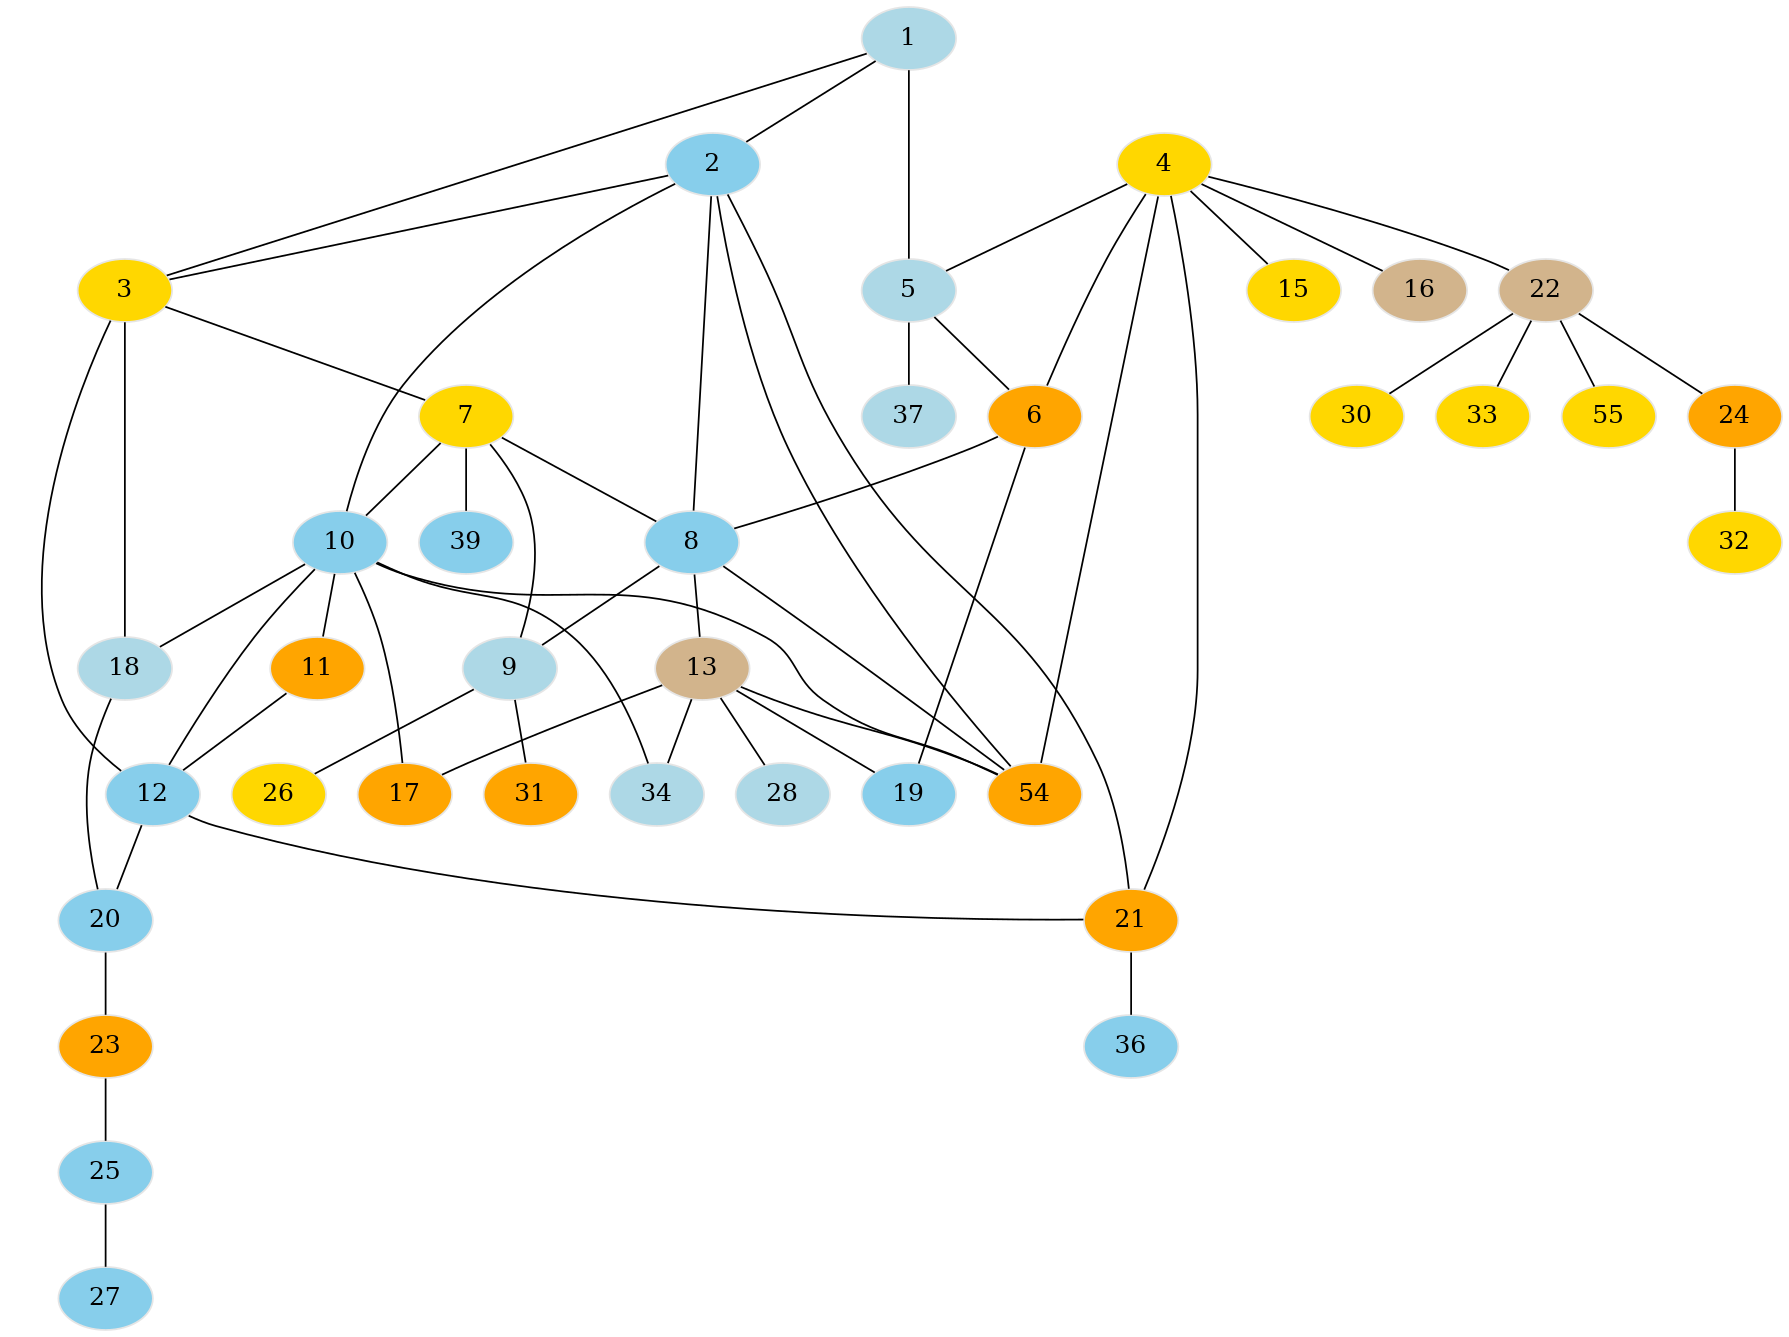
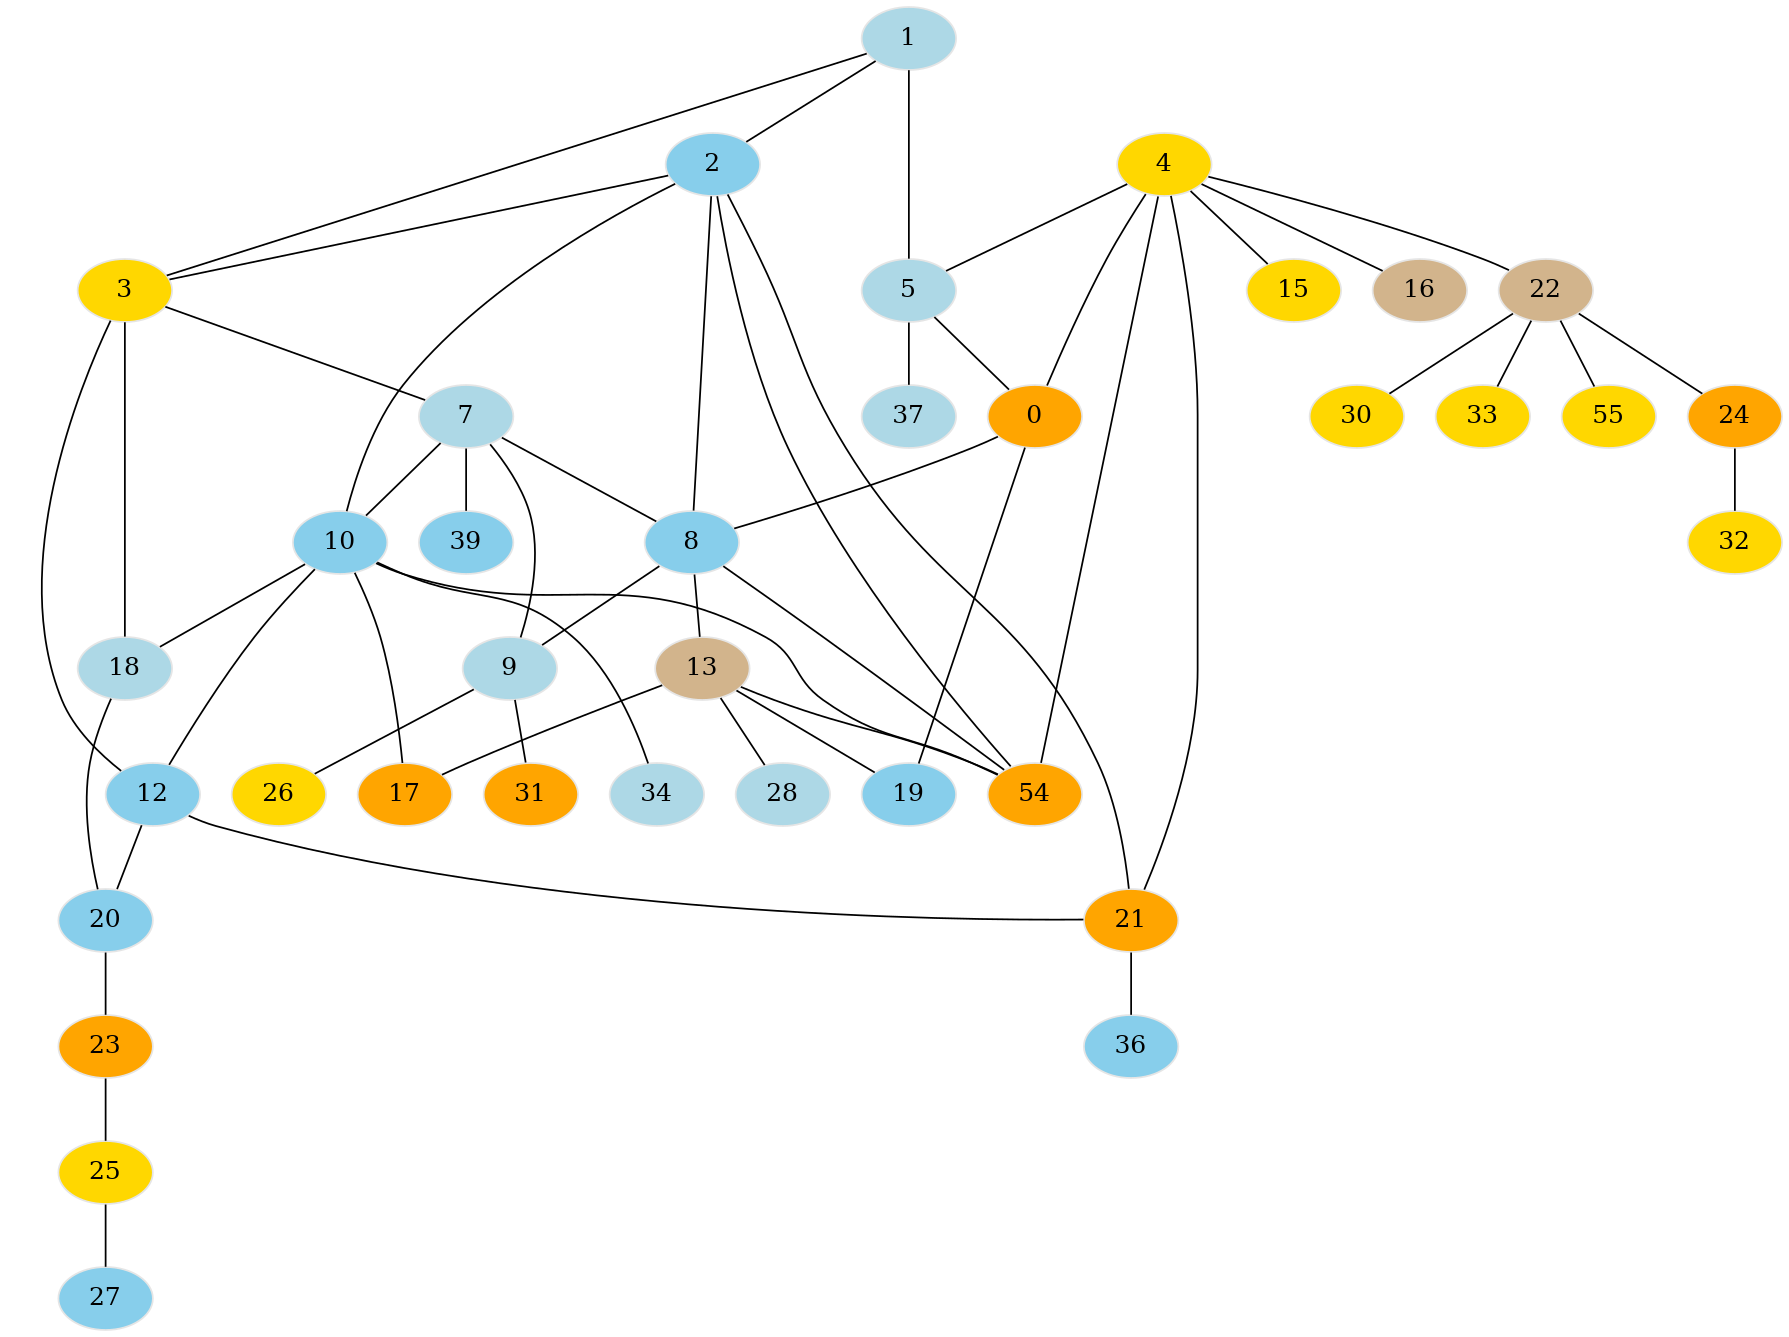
(466, 416) -> (466, 416)
(1035, 416) -> (1035, 416)
(317, 668) -> none
(680, 731) -> none
(106, 1172) -> (106, 1172)
